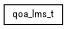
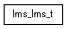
(33, 15) -> (33, 15)
